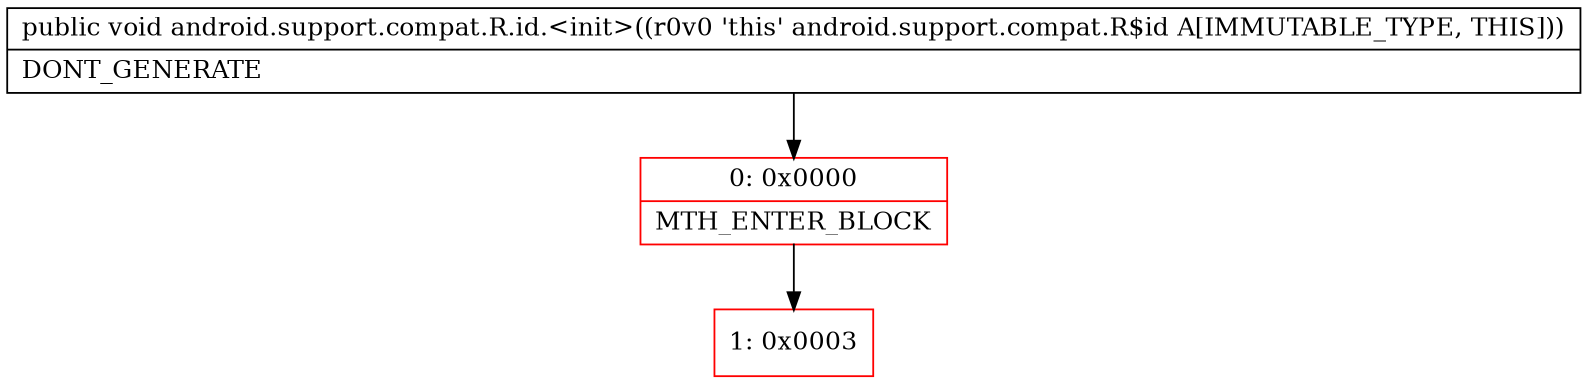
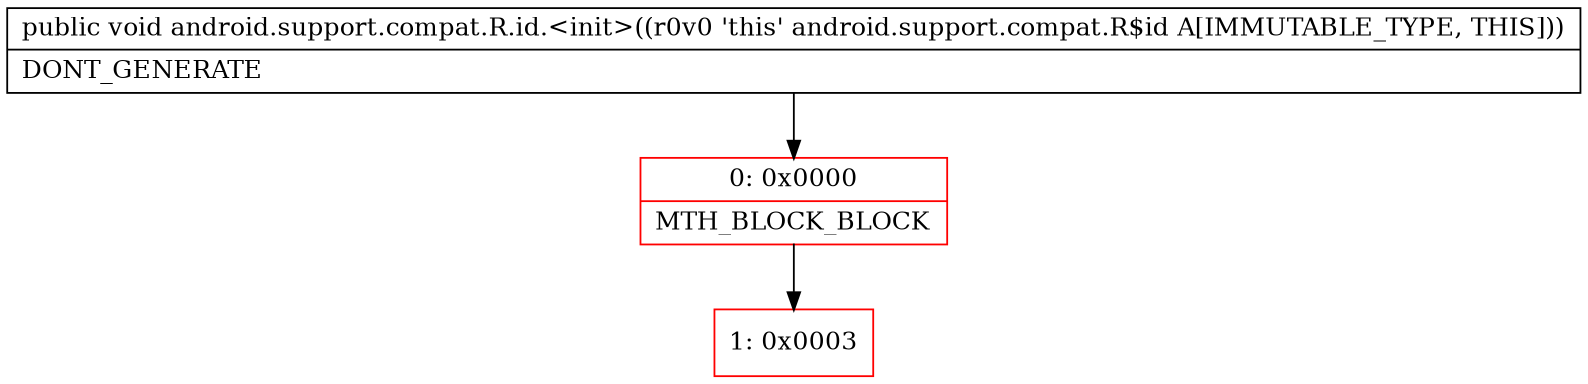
(794, 222) -> (793, 222)
